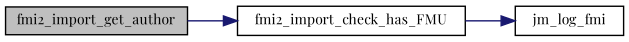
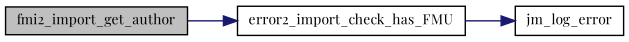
(351, 21) -> (351, 21)
(569, 21) -> (569, 21)
